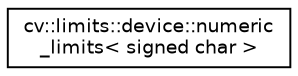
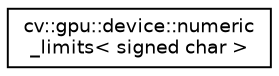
(149, 38) -> (139, 38)
